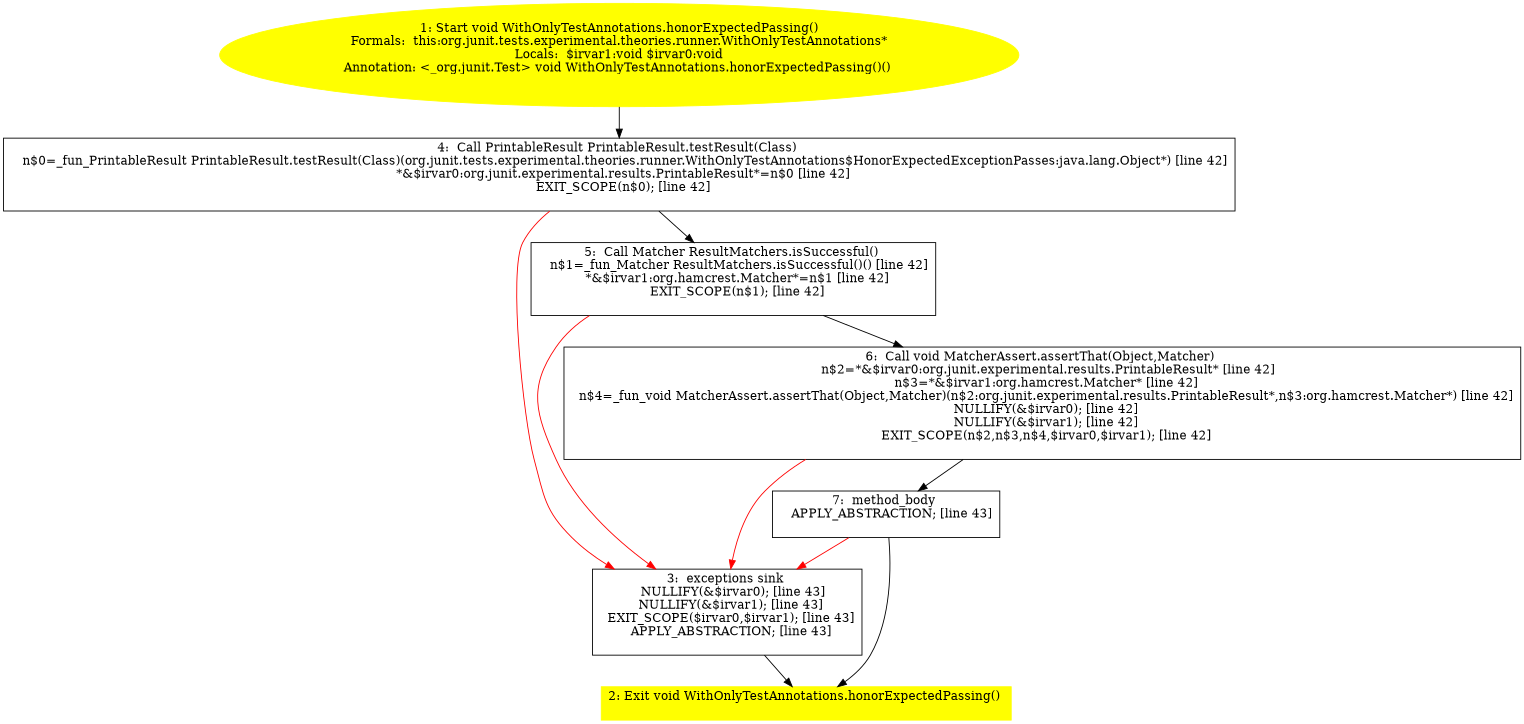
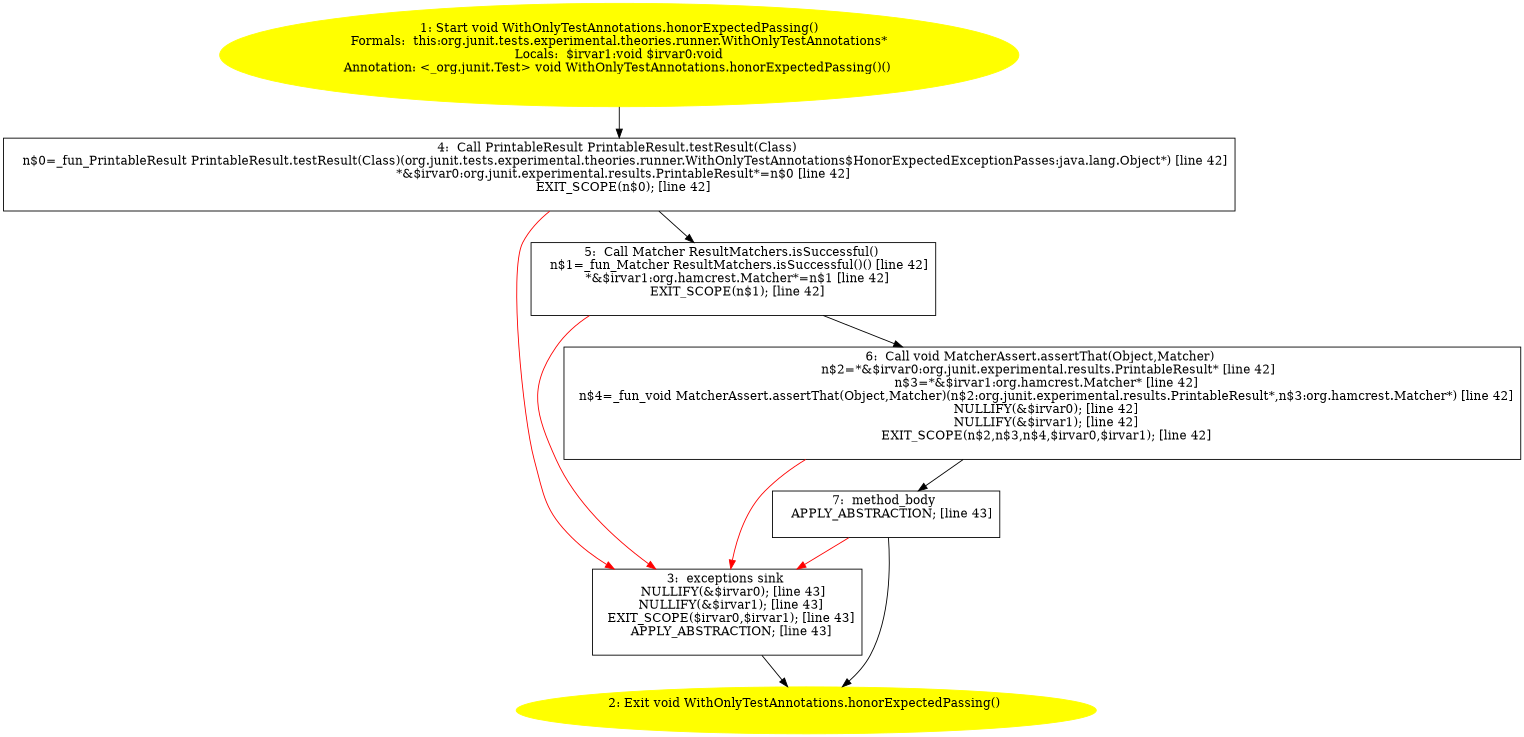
(806, 703) -> (806, 710)
